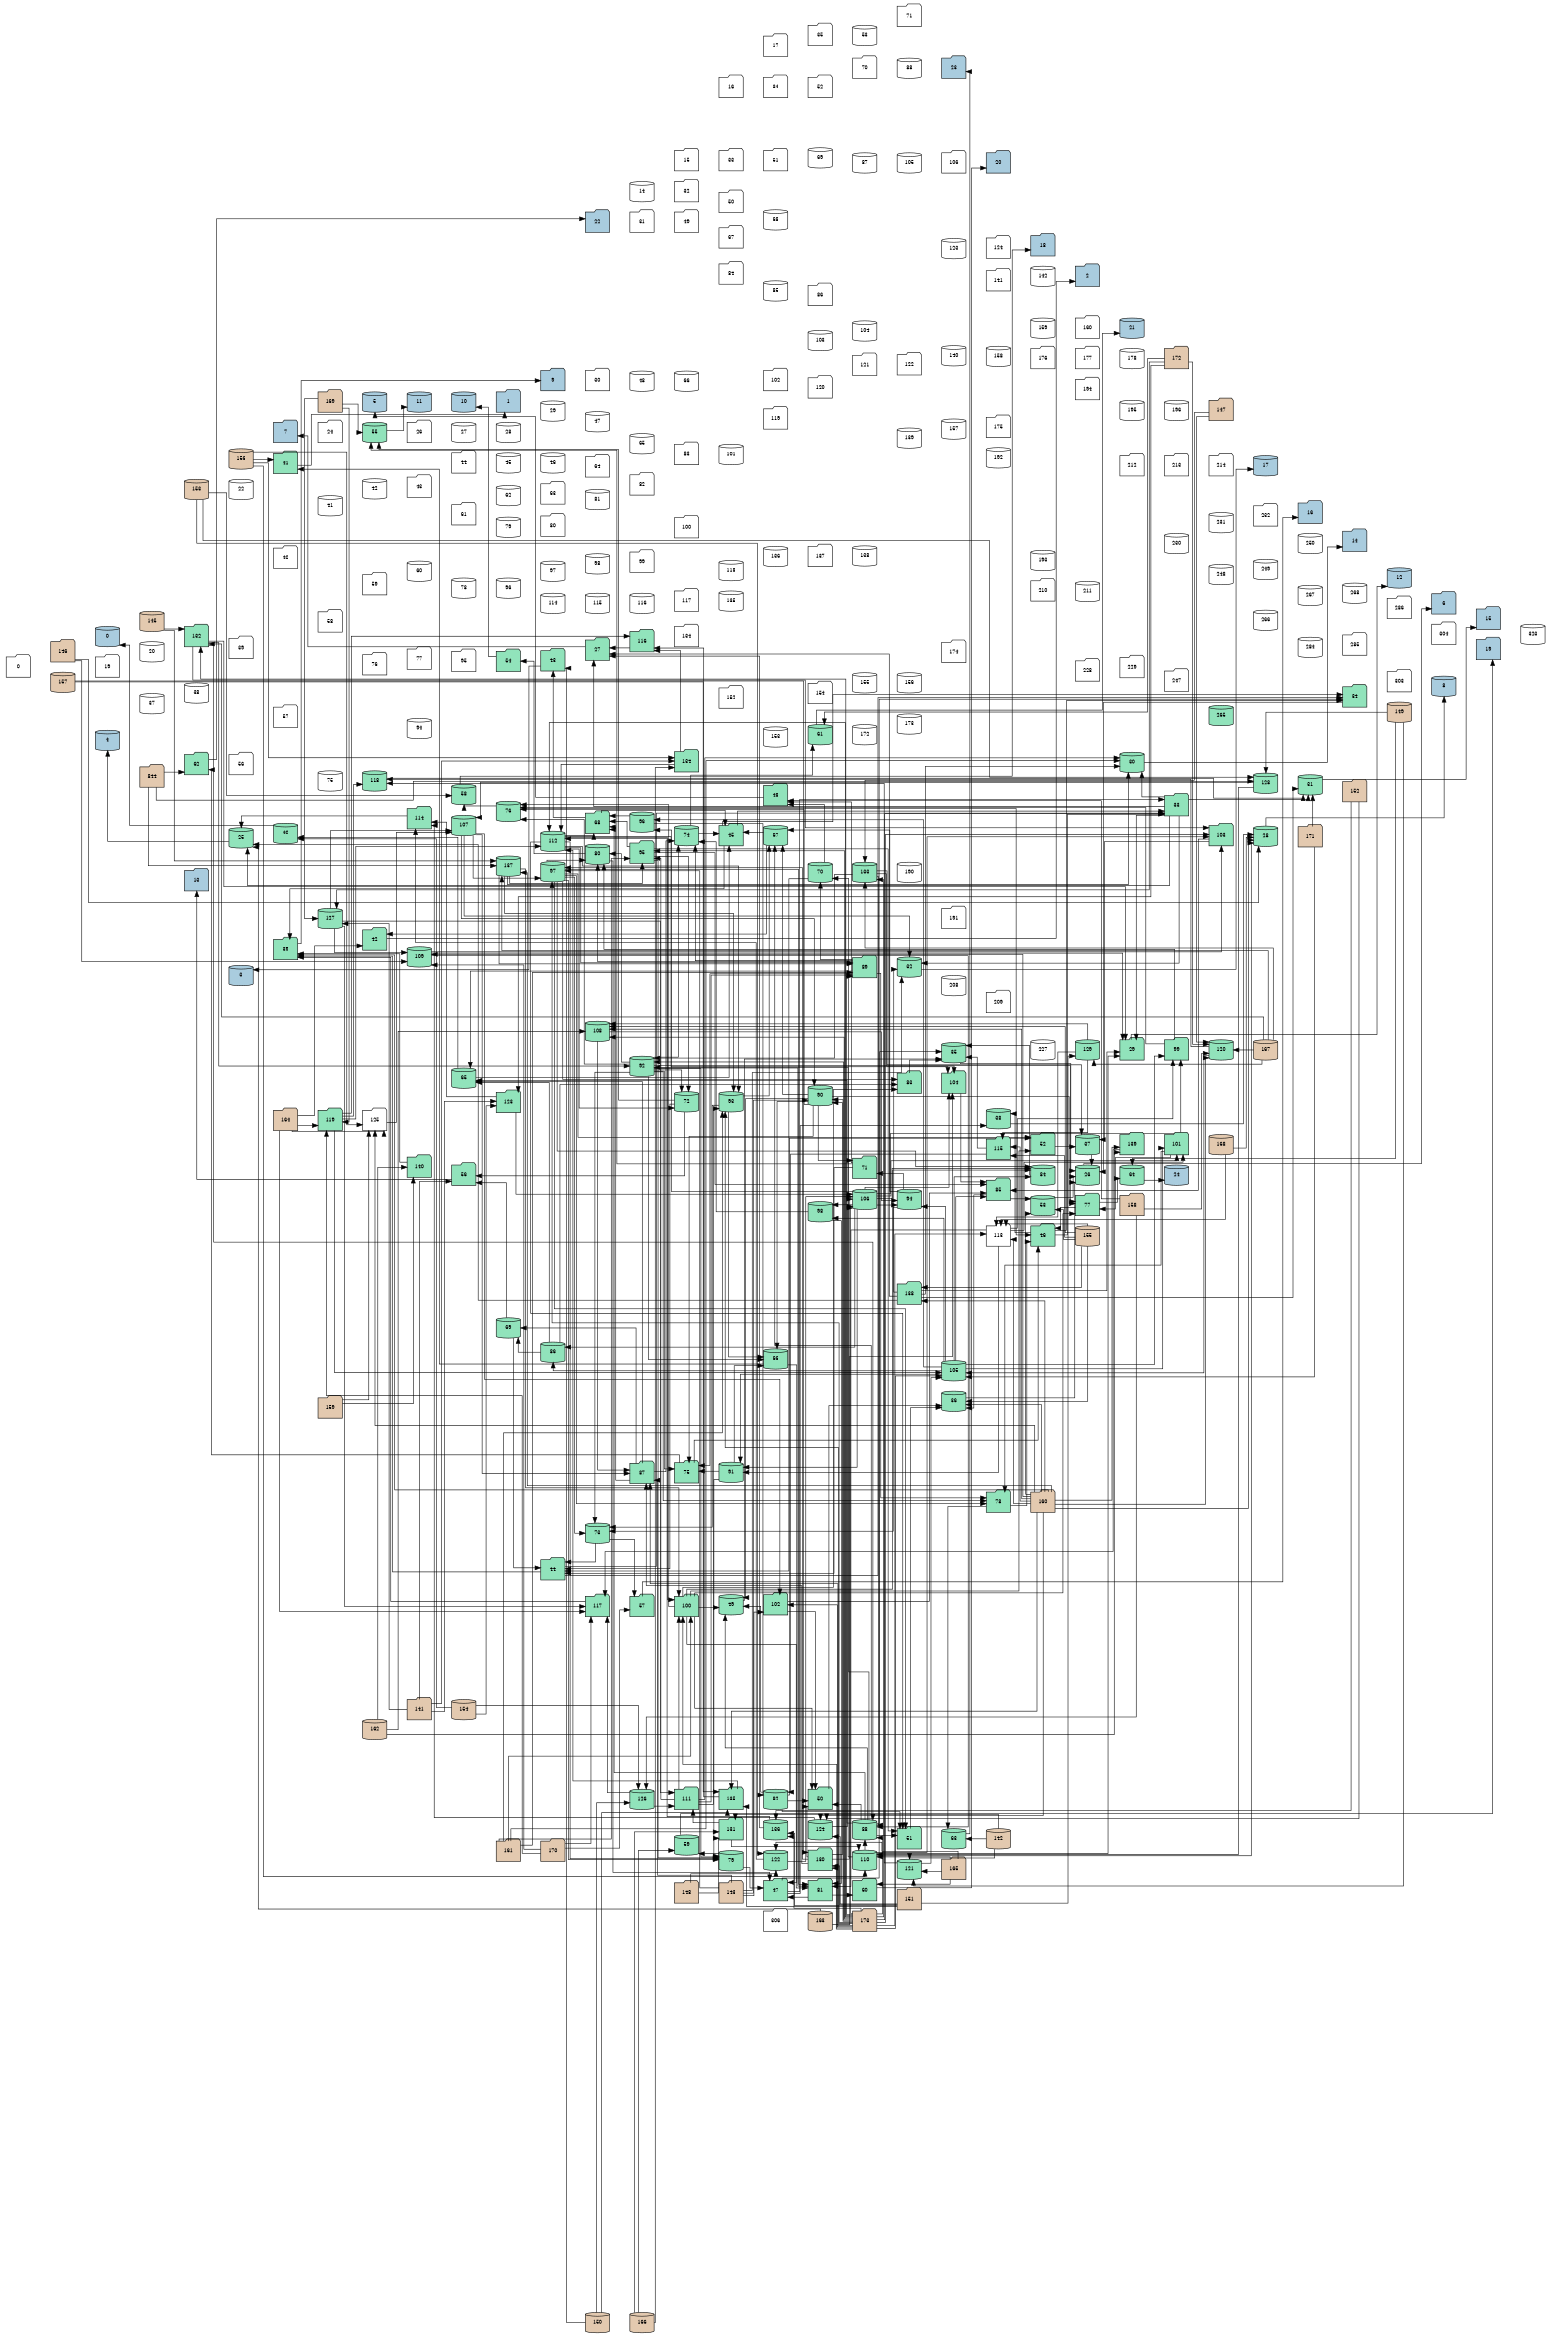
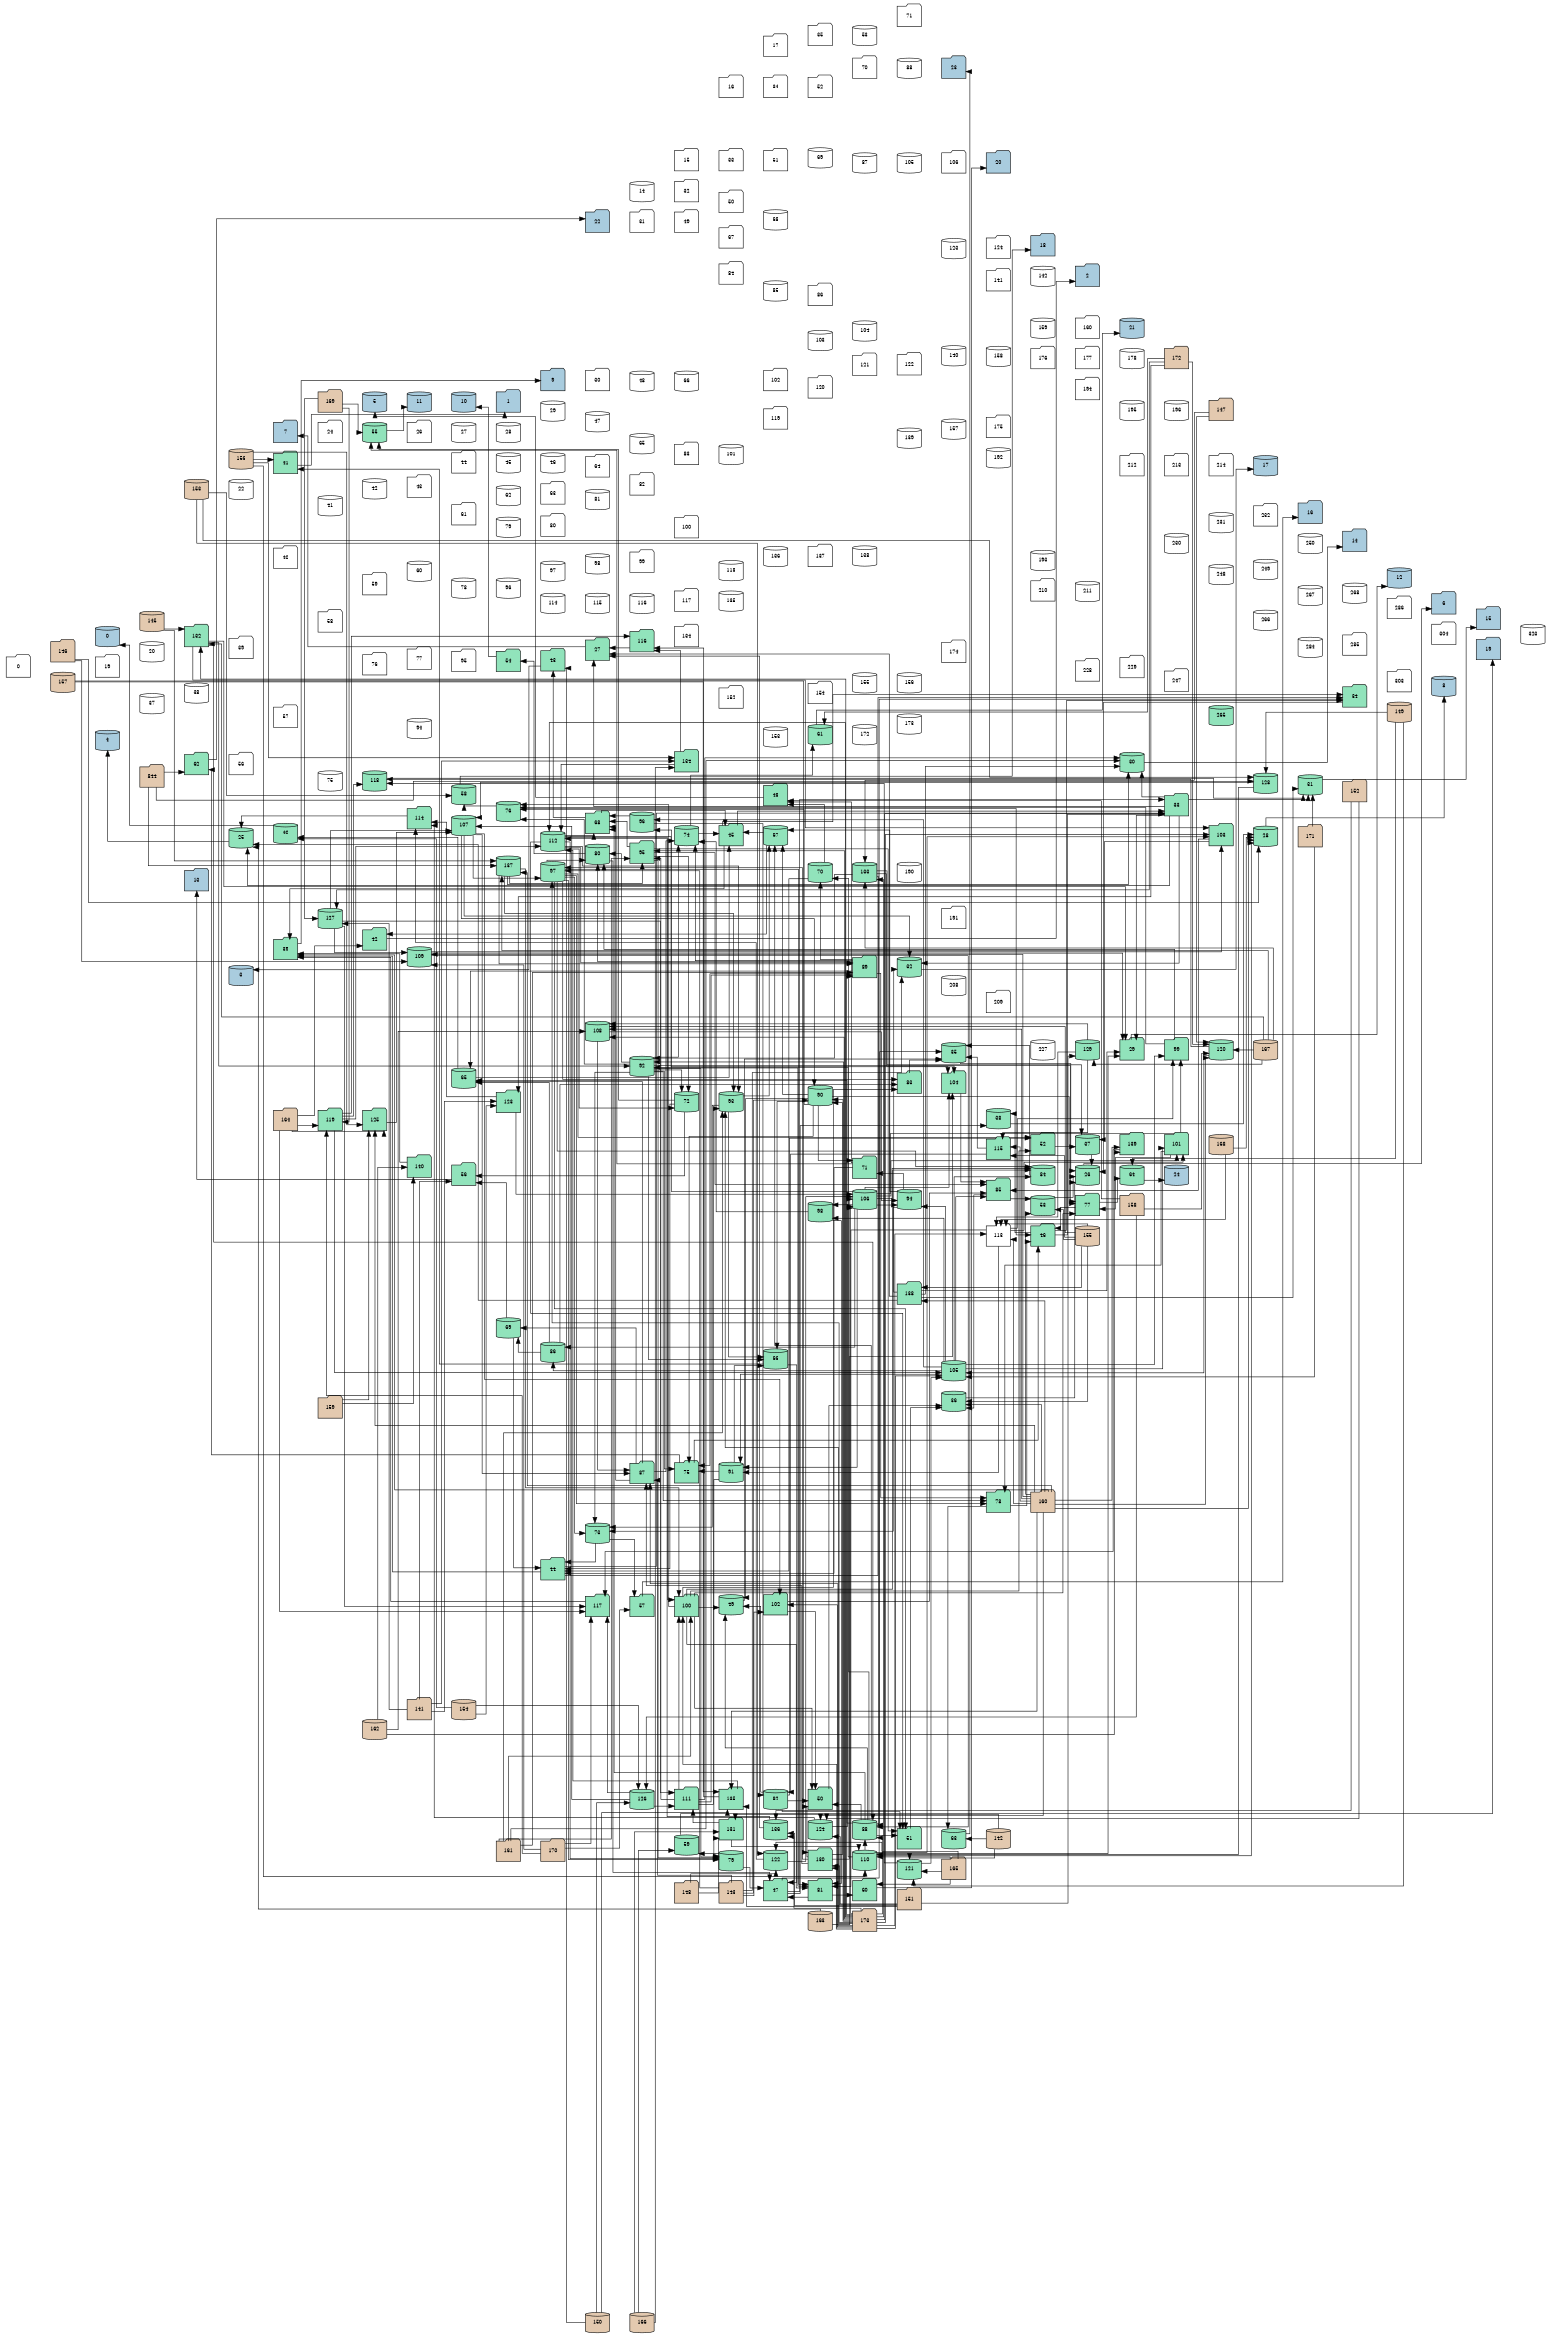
(375, 1120) -> (375, 1120)
none -> (572, 1297)
(776, 1921) -> none
